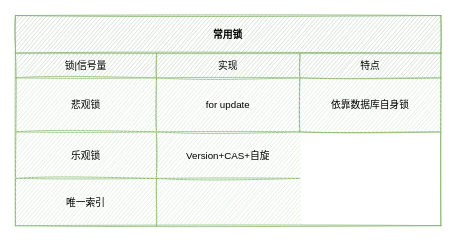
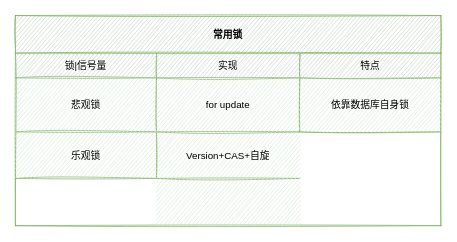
(86, 202) -> none
